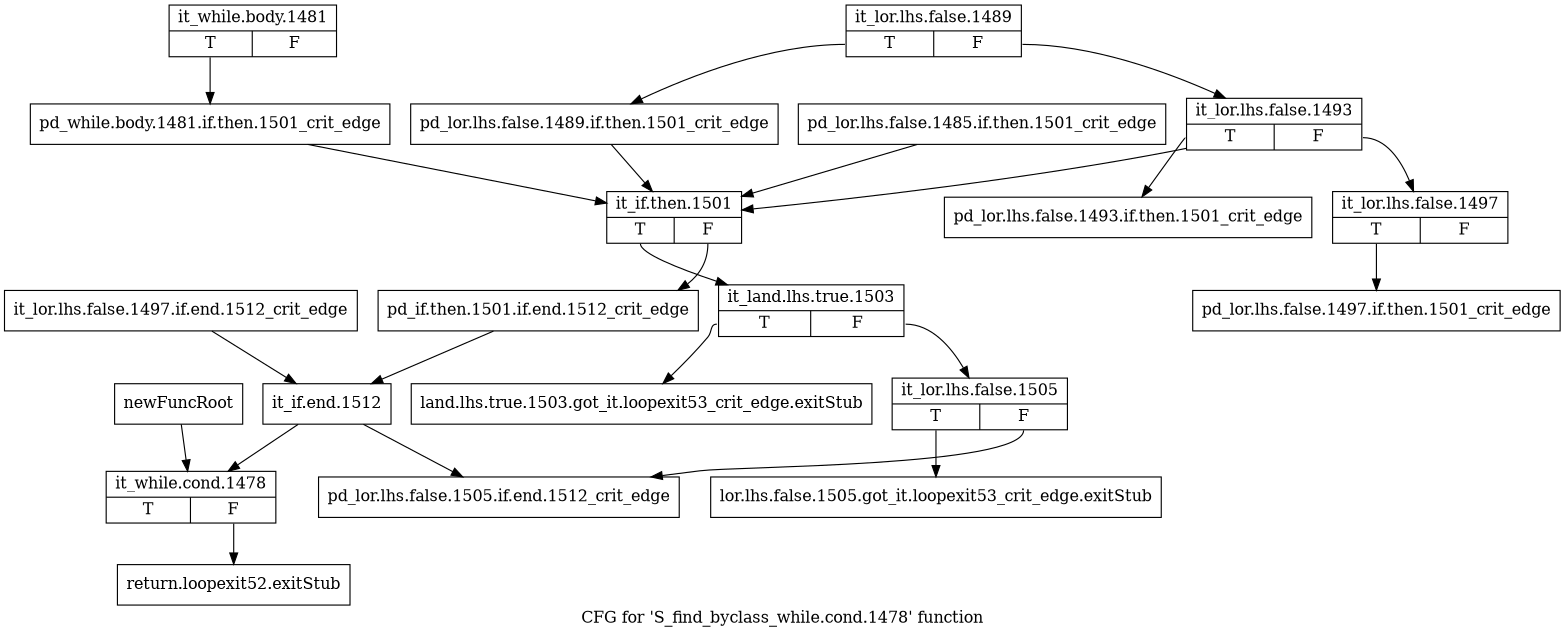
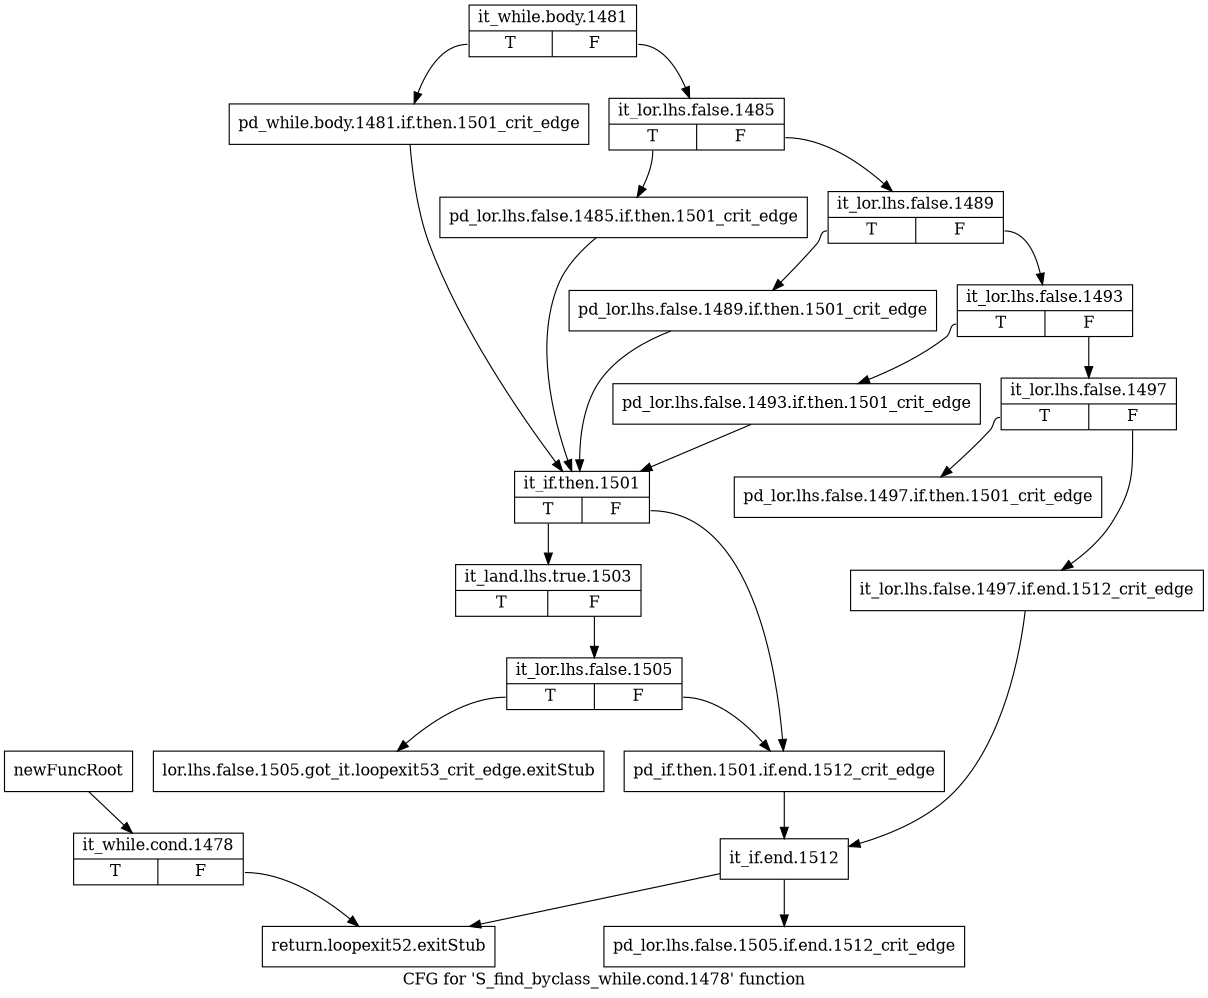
none -> (697, 124)
(971, 183) -> (701, 446)
(642, 404) -> none
(268, 445) -> (600, 899)
(846, 464) -> (727, 711)
none -> (1121, 506)
